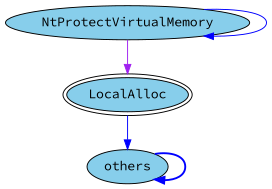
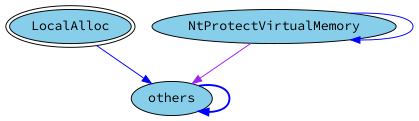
(128, 52) -> (225, 61)
